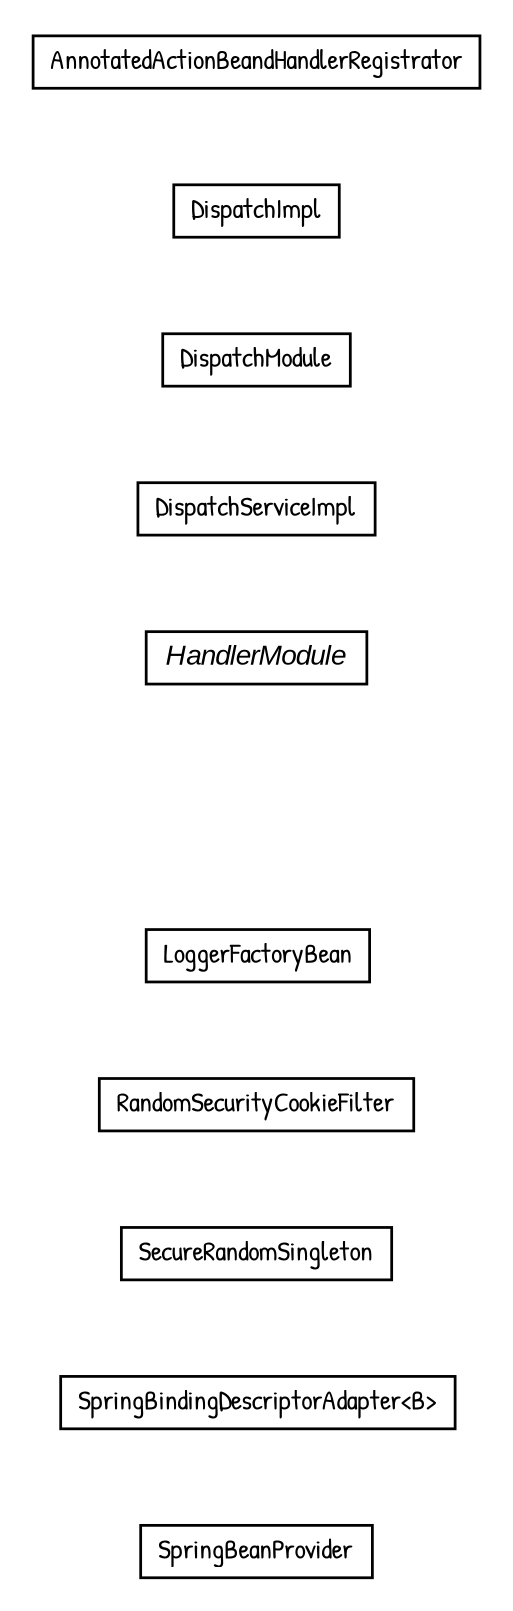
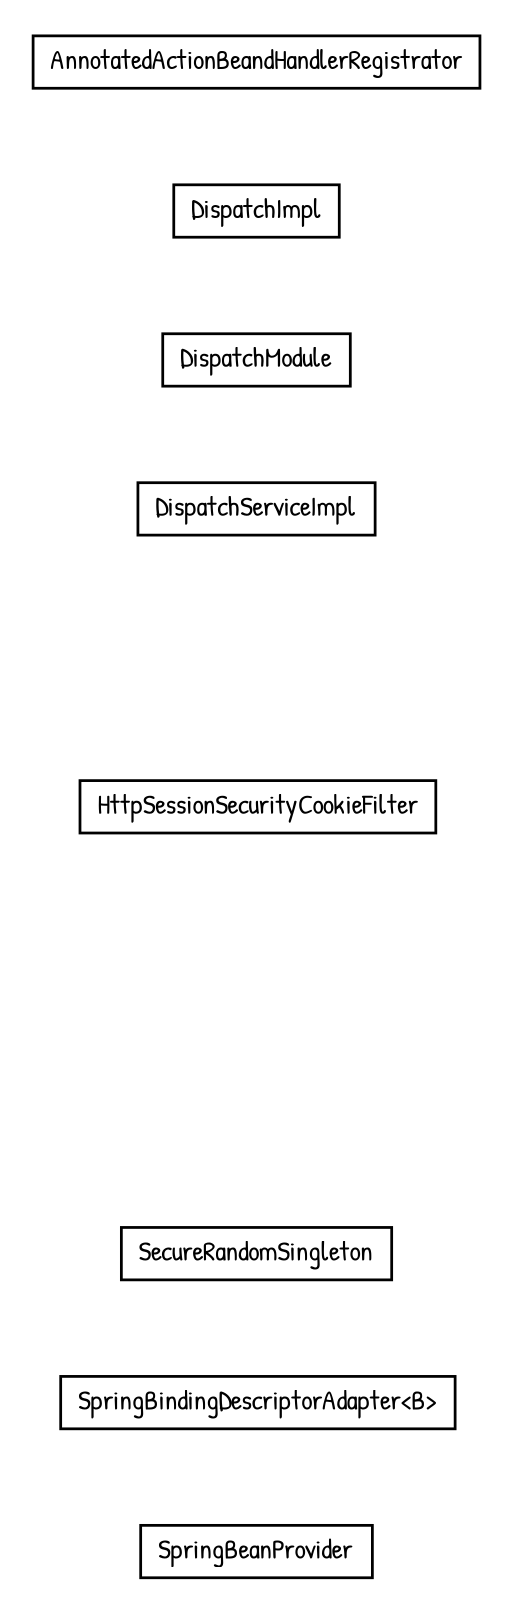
(257, 656) -> none
none -> (257, 805)
(257, 954) -> none
(257, 1103) -> none
